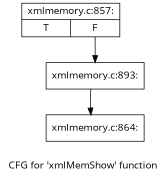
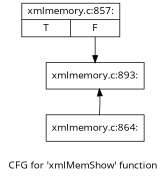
(90, 98) -> (100, 106)
